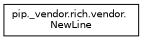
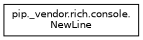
(71, 20) -> (71, 20)
